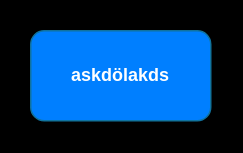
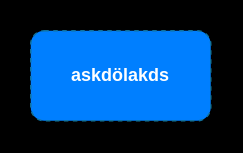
(121, 76) -> (121, 76)
